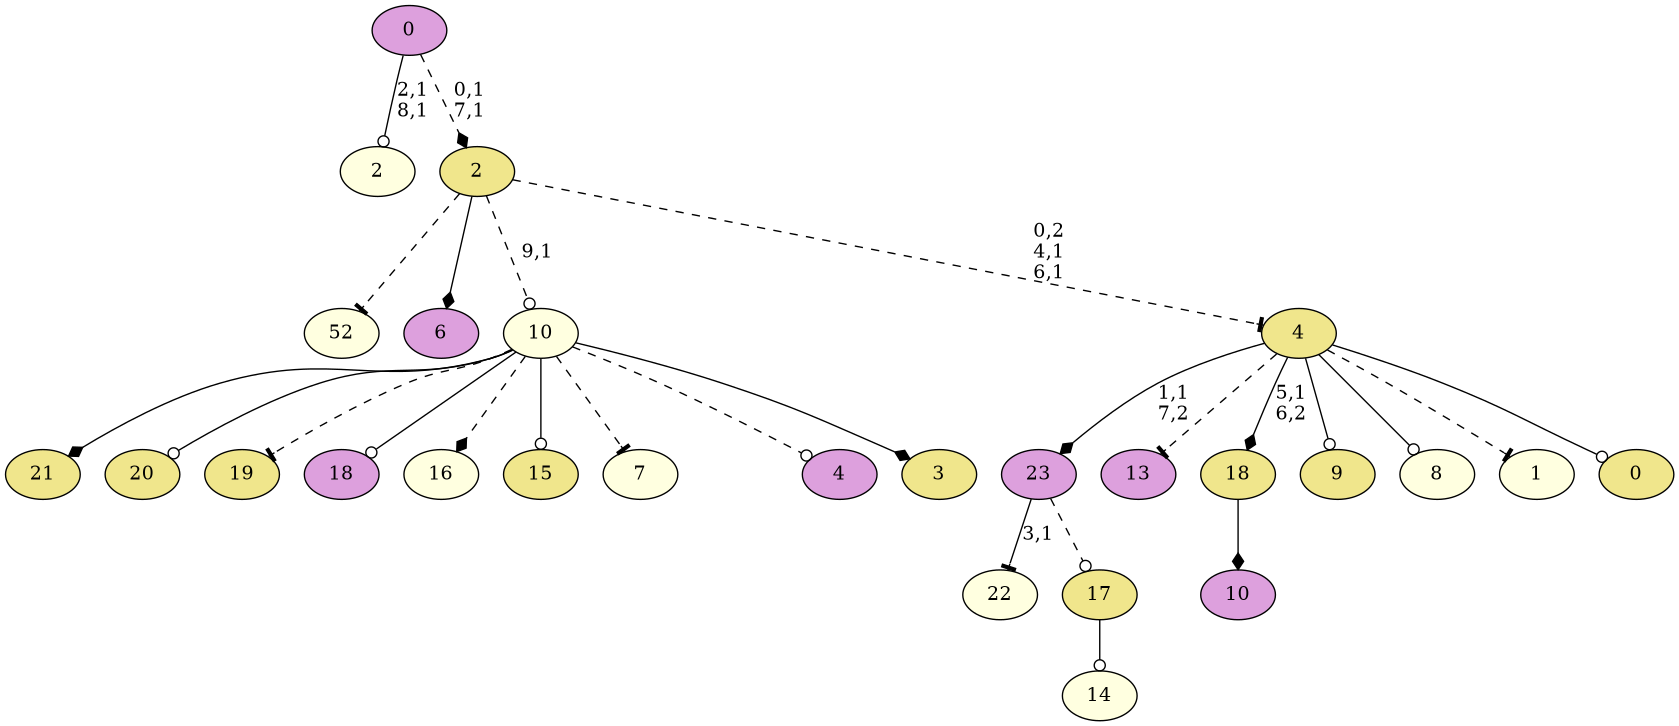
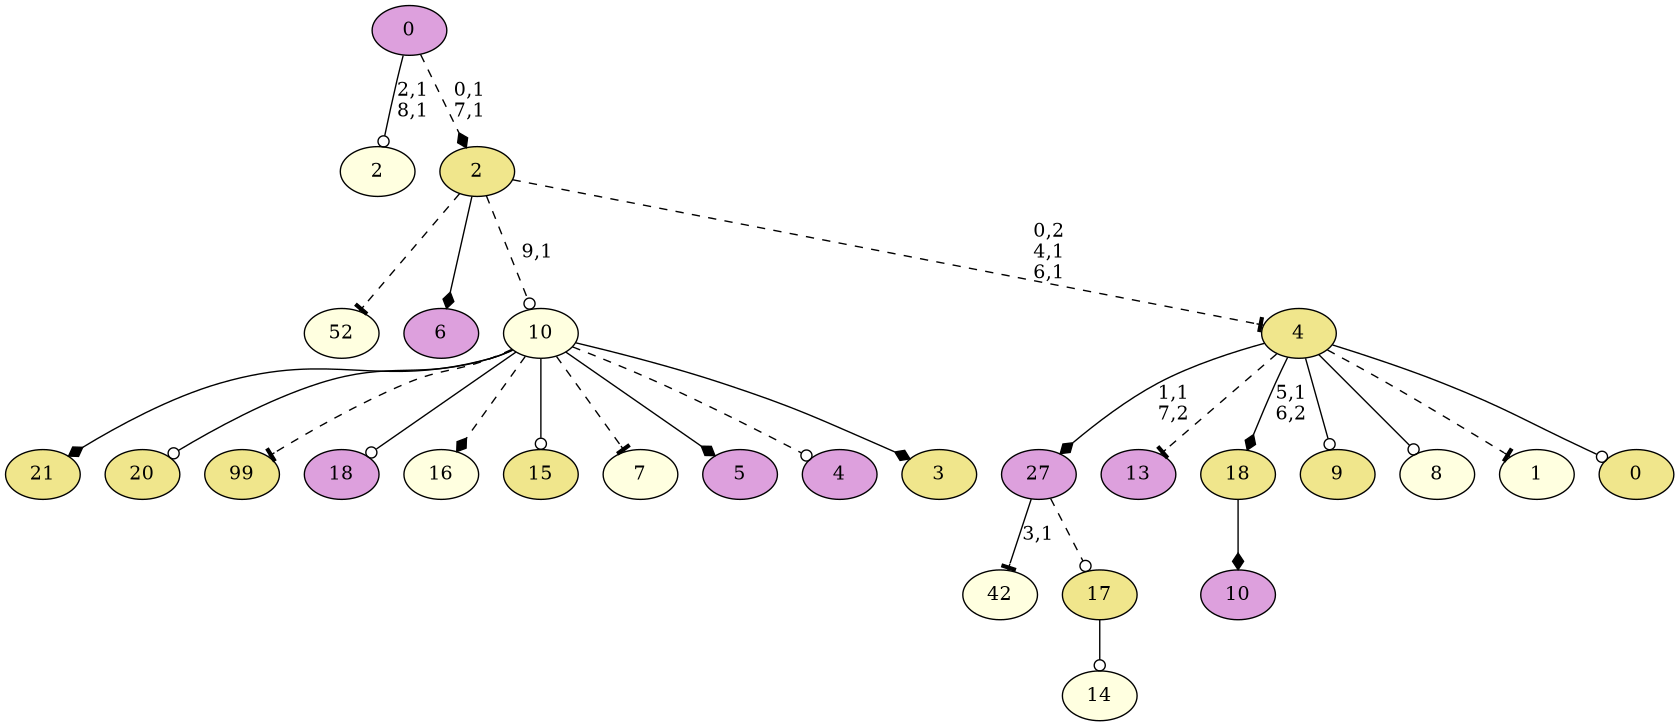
(242, 474) -> (242, 474)
none -> (740, 474)
(1039, 474) -> (1039, 474)
(1000, 595) -> (1000, 595)
